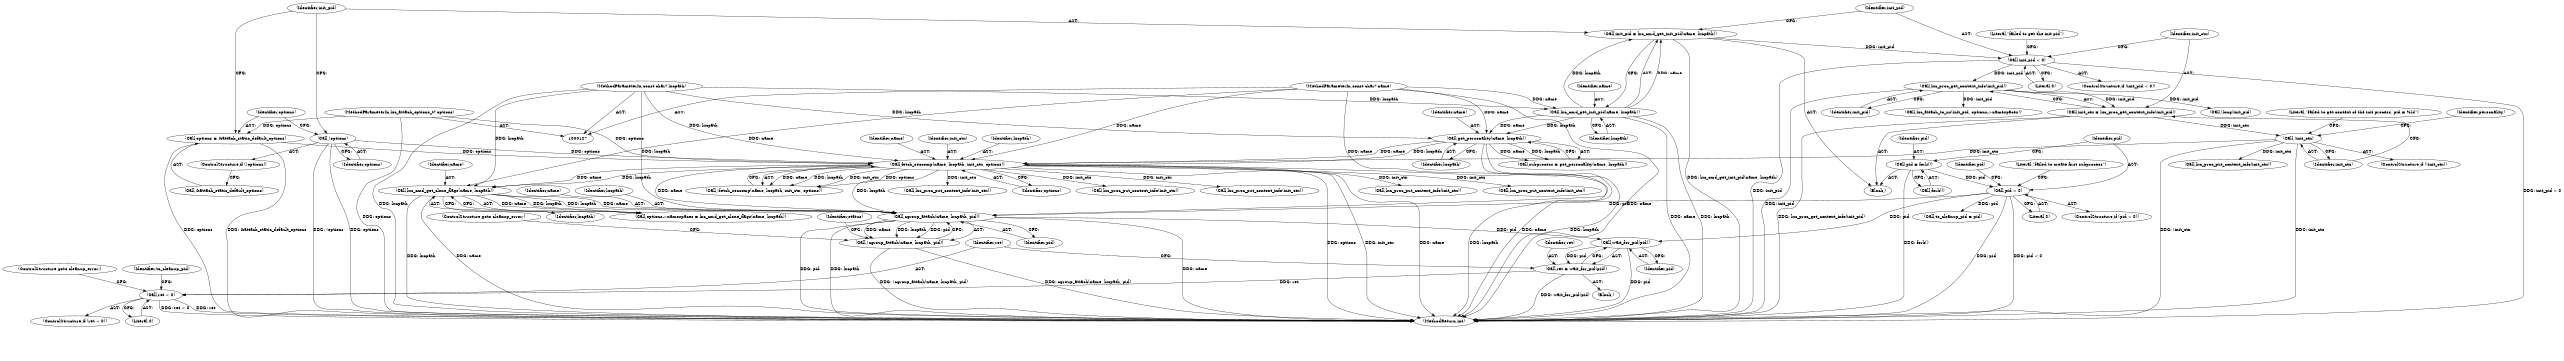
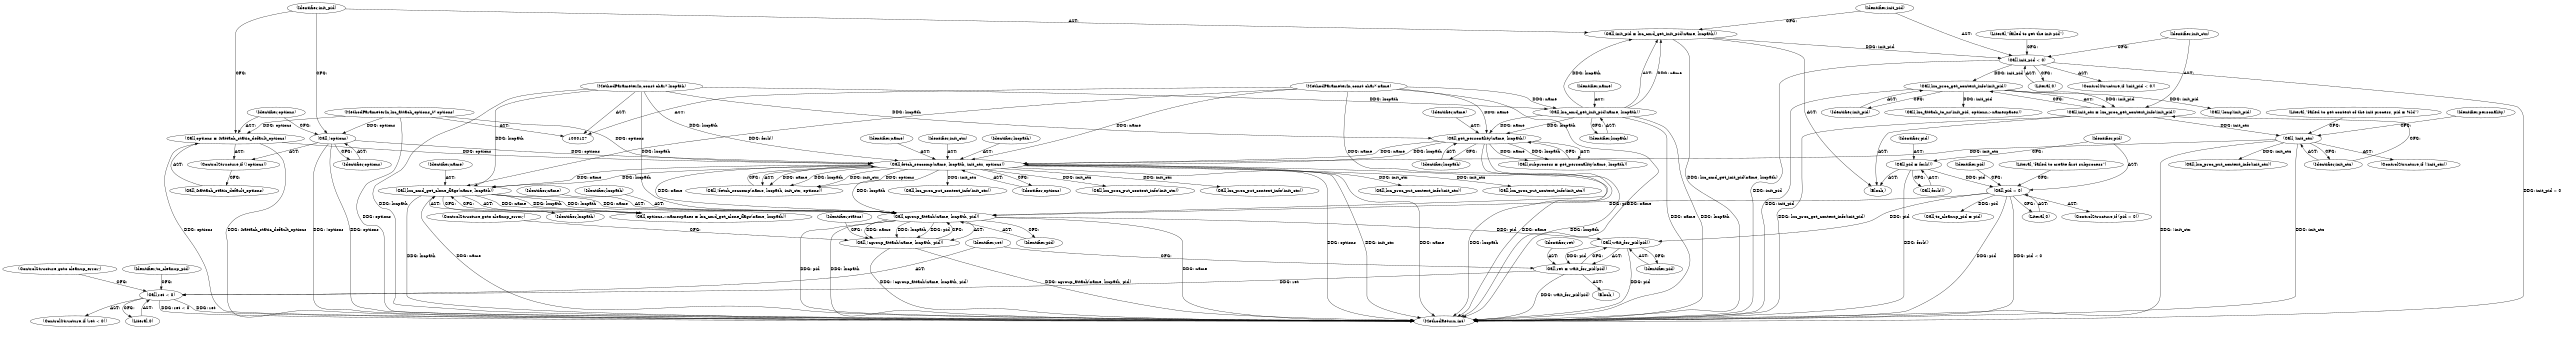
(1628, 71) -> none
none -> (364, 124)
(761, 139) -> (761, 139)
none -> (235, 150)
